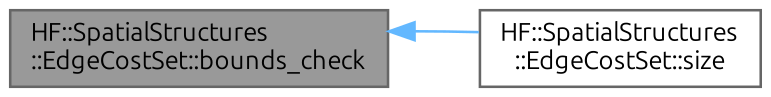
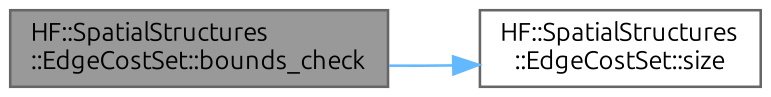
(447, 32) -> (421, 66)
